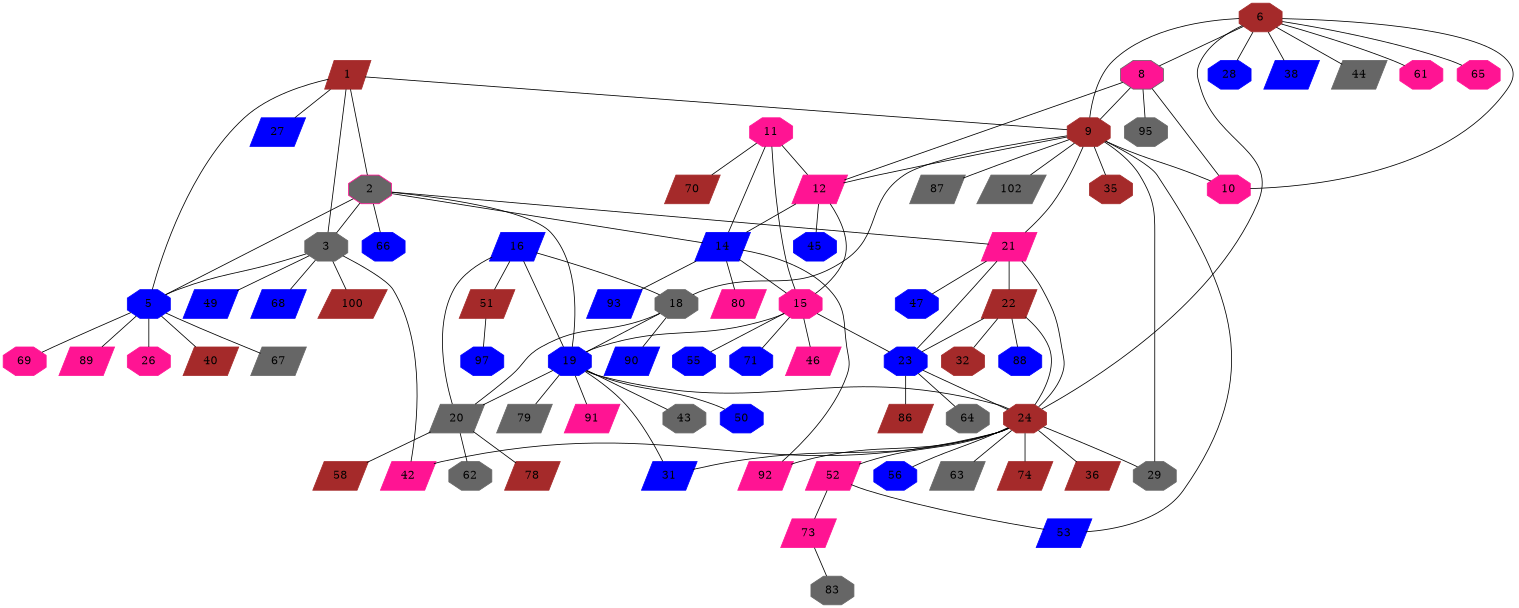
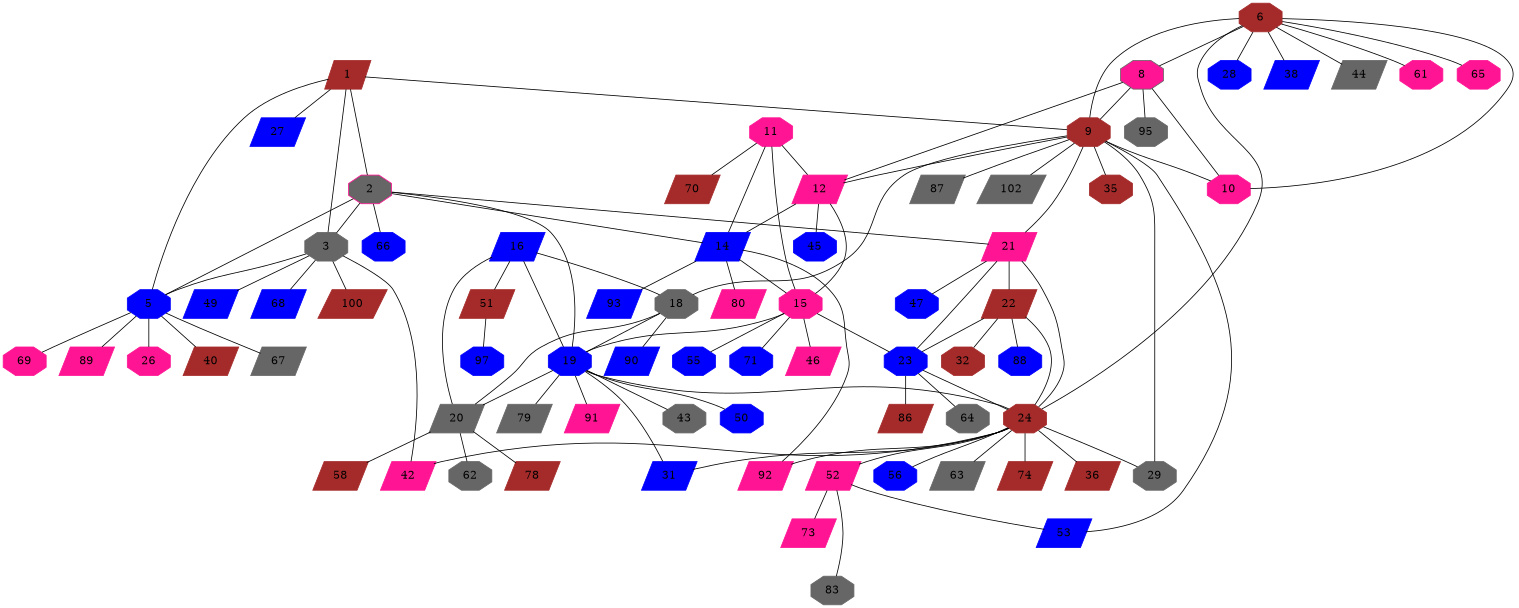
(821, 562) -> (843, 533)
